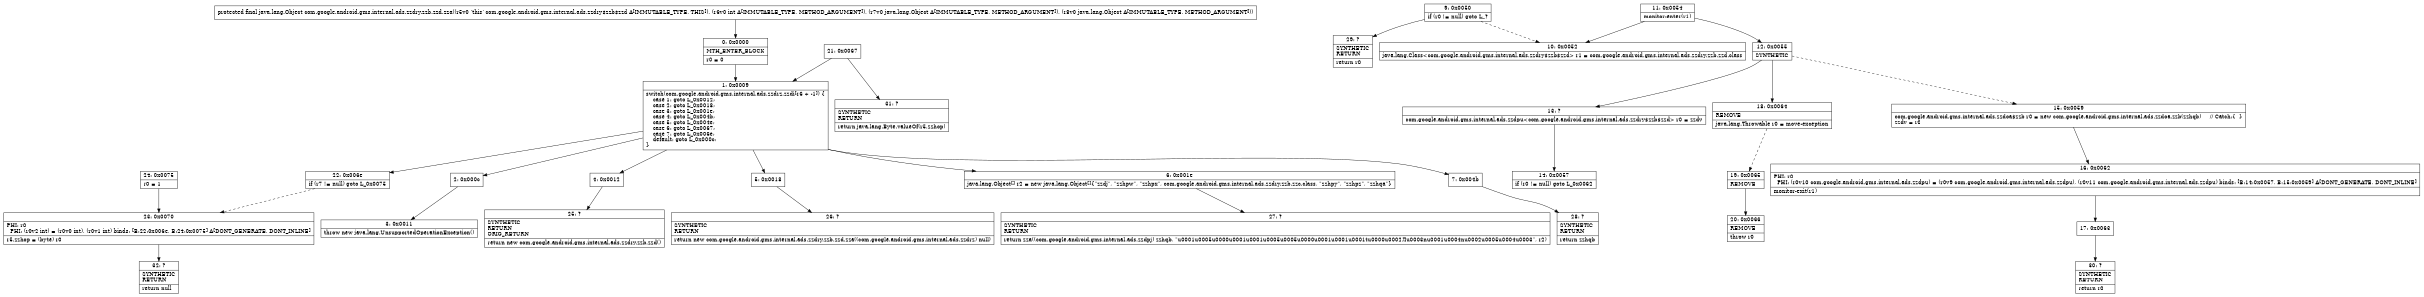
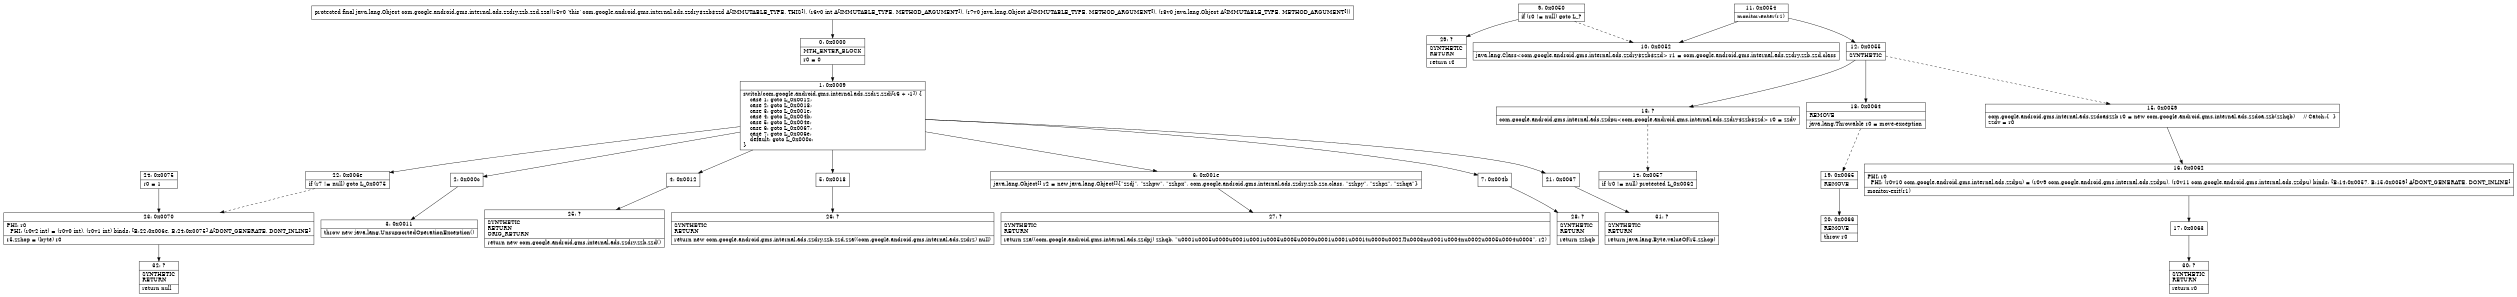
(814, 69) -> (1235, 136)
(1554, 146) -> (1648, 146)
(1554, 184) -> (1648, 184)
